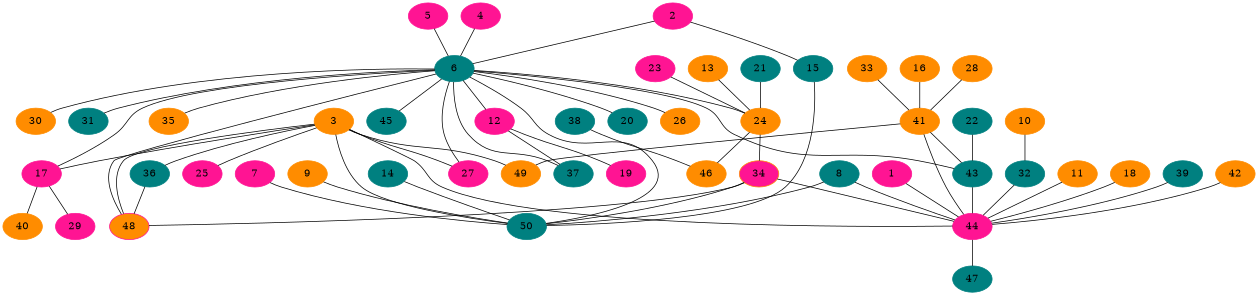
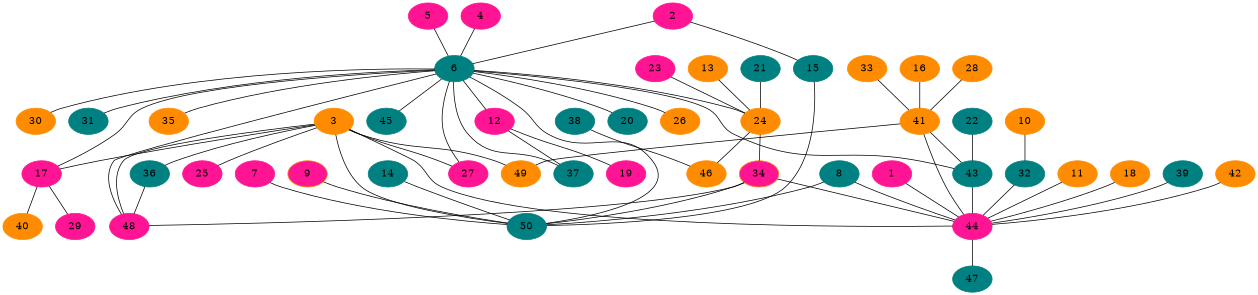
(308, 174) -> (308, 174)
(129, 226) -> (129, 226)
